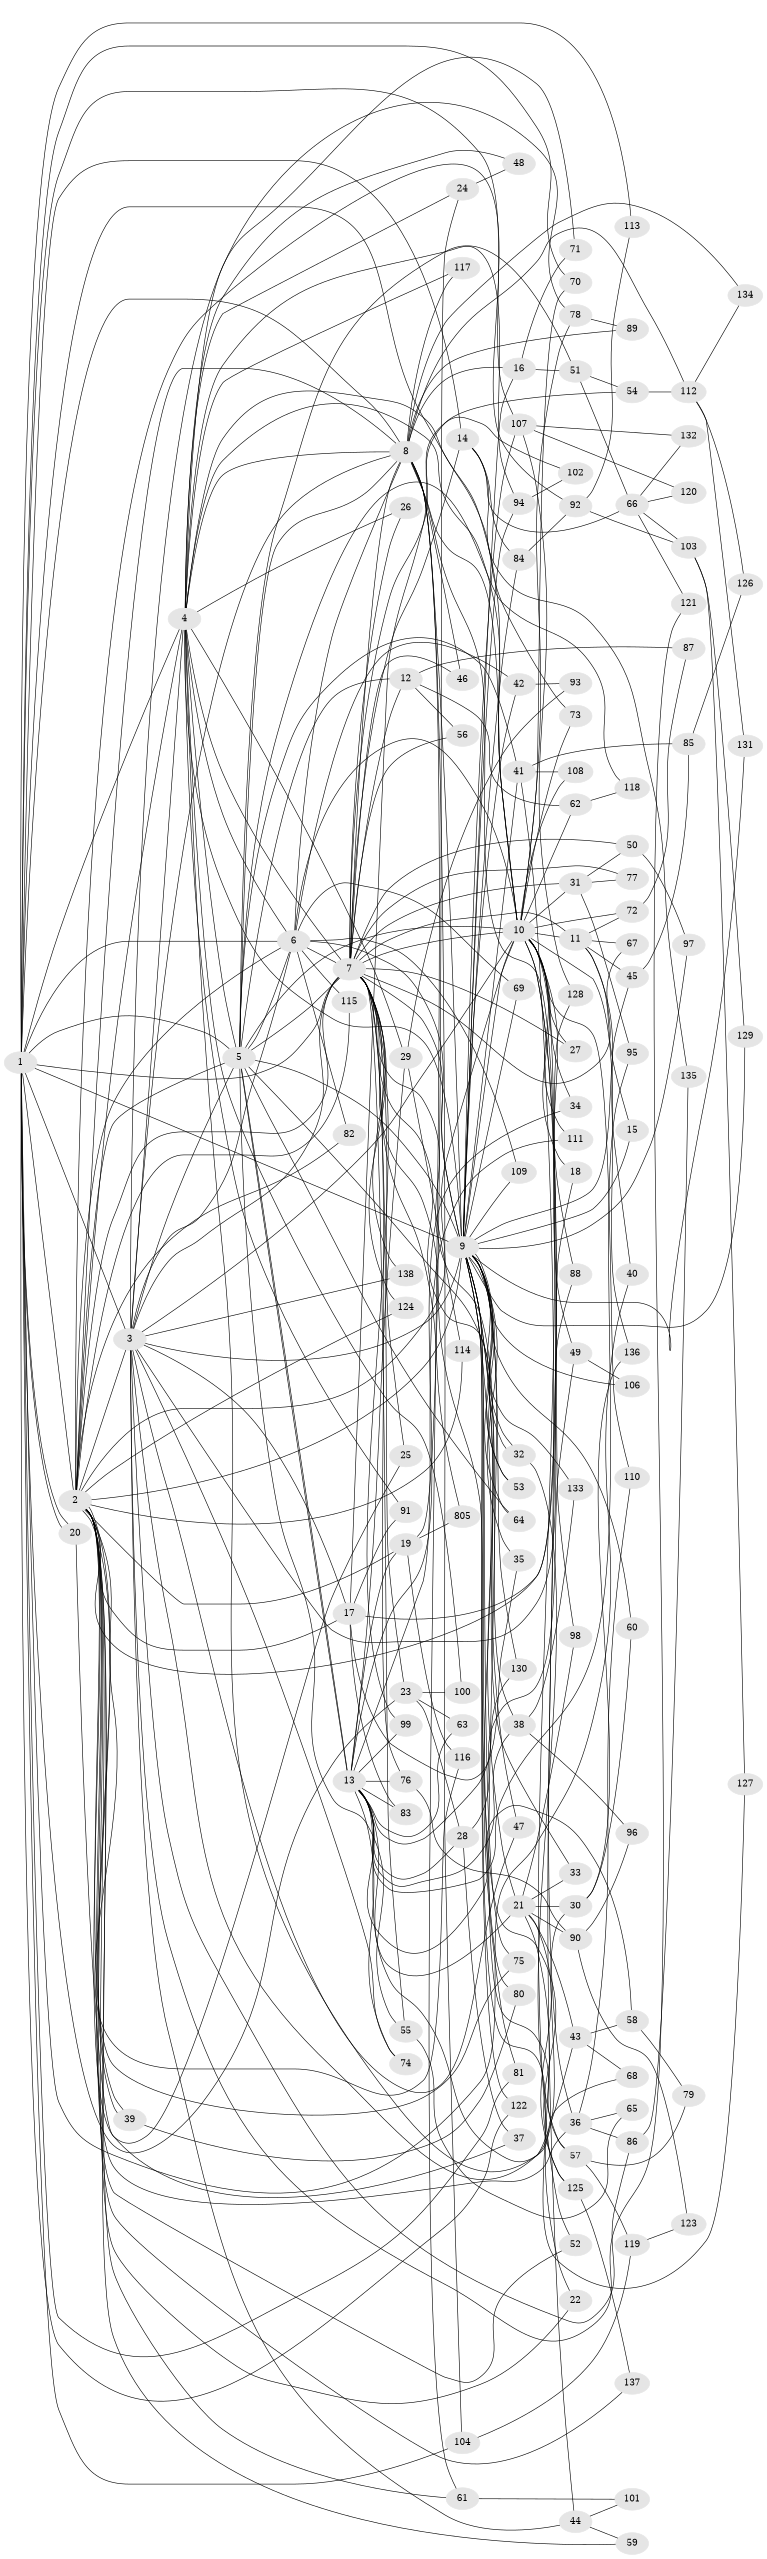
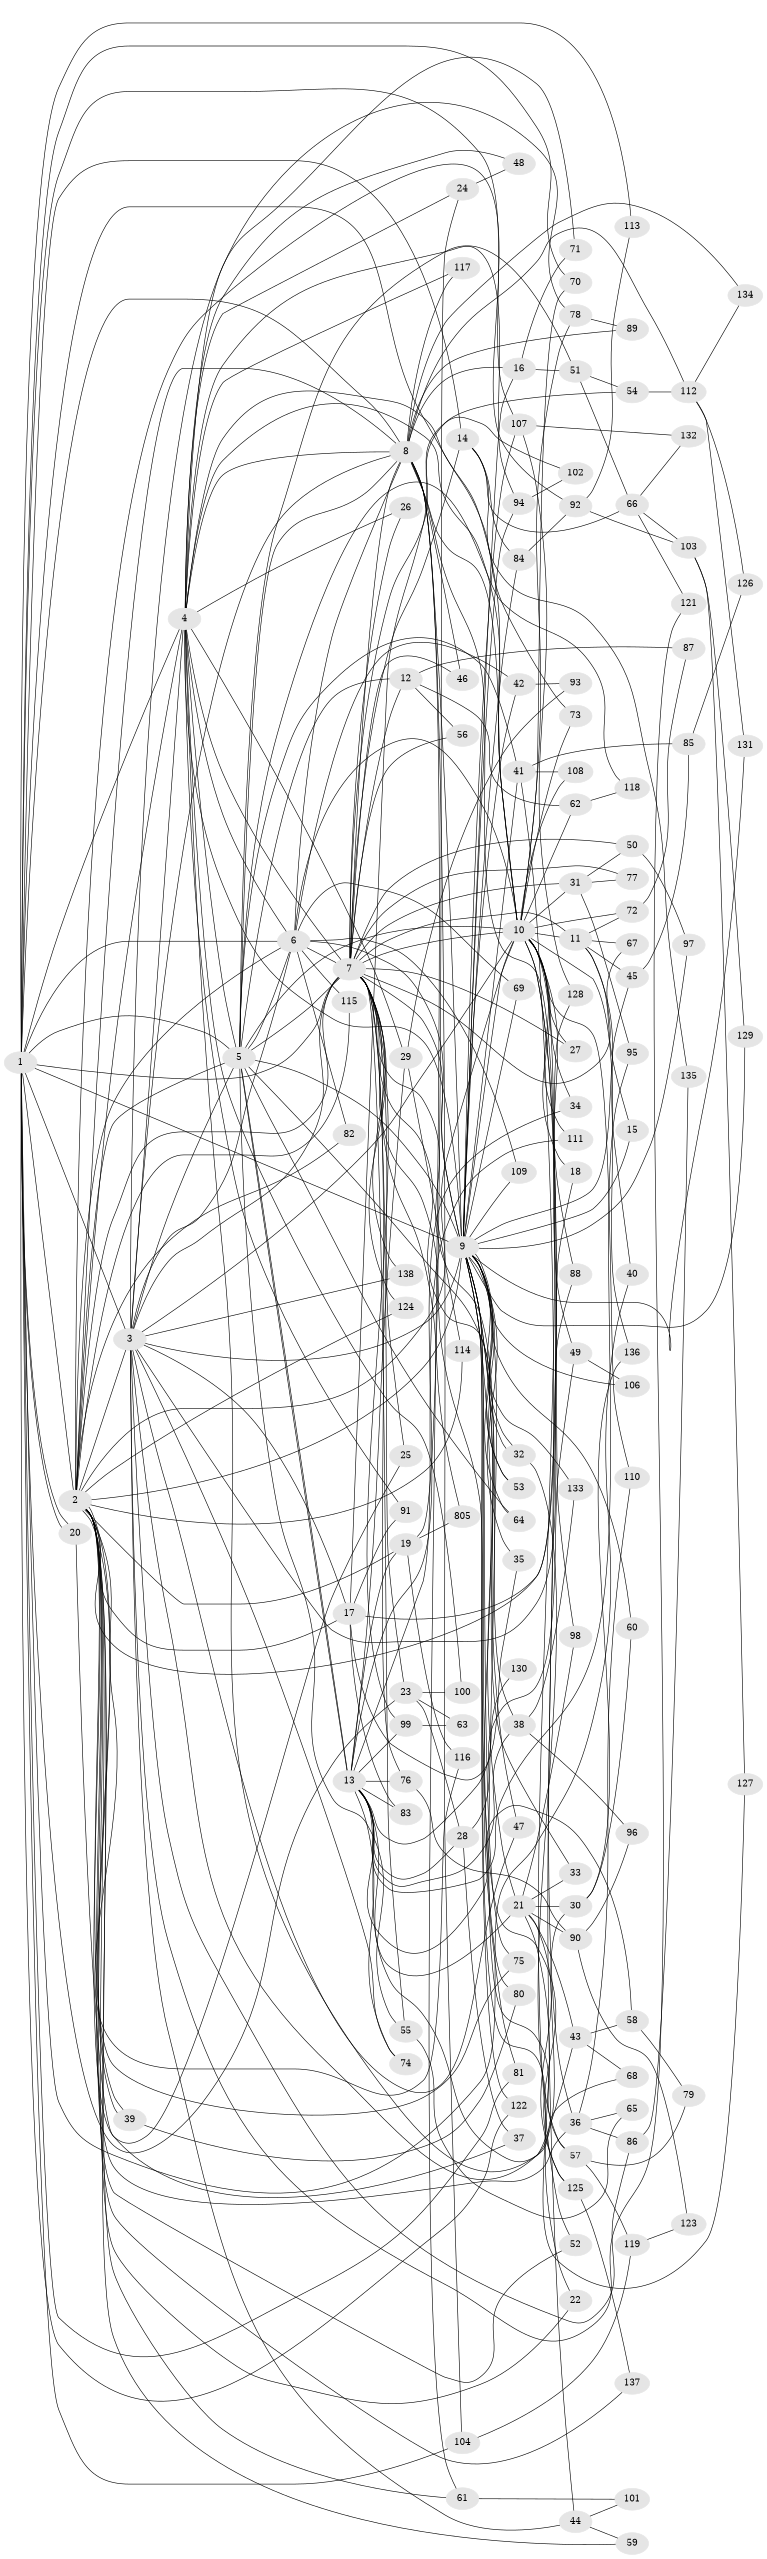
(689, 493) -> none
(499, 1548) -> none
(426, 1828) -> (434, 1725)
